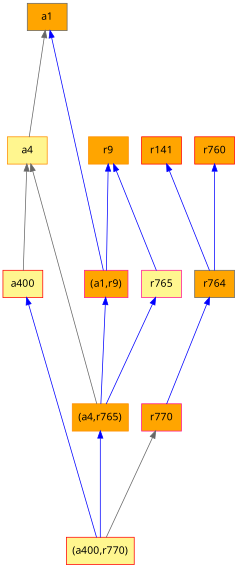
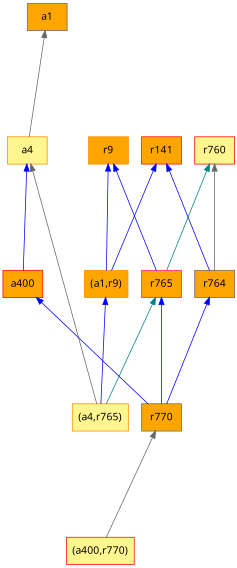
(215, 150) -> (215, 150)
(77, 154) -> (131, 223)
(25, 221) -> (25, 221)
(215, 221) -> (215, 221)
none -> (186, 223)
(23, 284) -> (23, 284)
(106, 284) -> (106, 284)
(162, 284) -> (162, 284)
(129, 354) -> (129, 354)
none -> (162, 354)
(100, 417) -> (100, 417)
(162, 417) -> (162, 417)
(63, 421) -> (95, 353)
(100, 488) -> none
